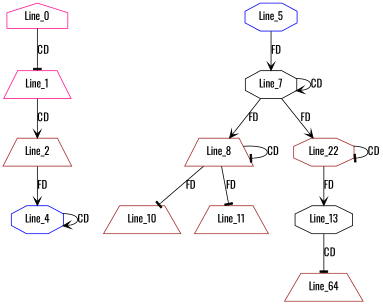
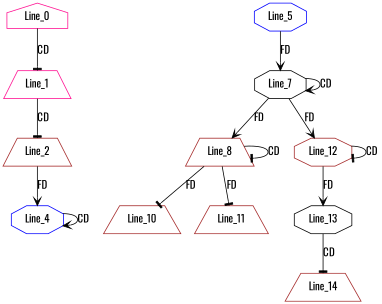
(37, 115) -> (37, 116)
(324, 152) -> (323, 152)
(324, 287) -> (323, 287)
